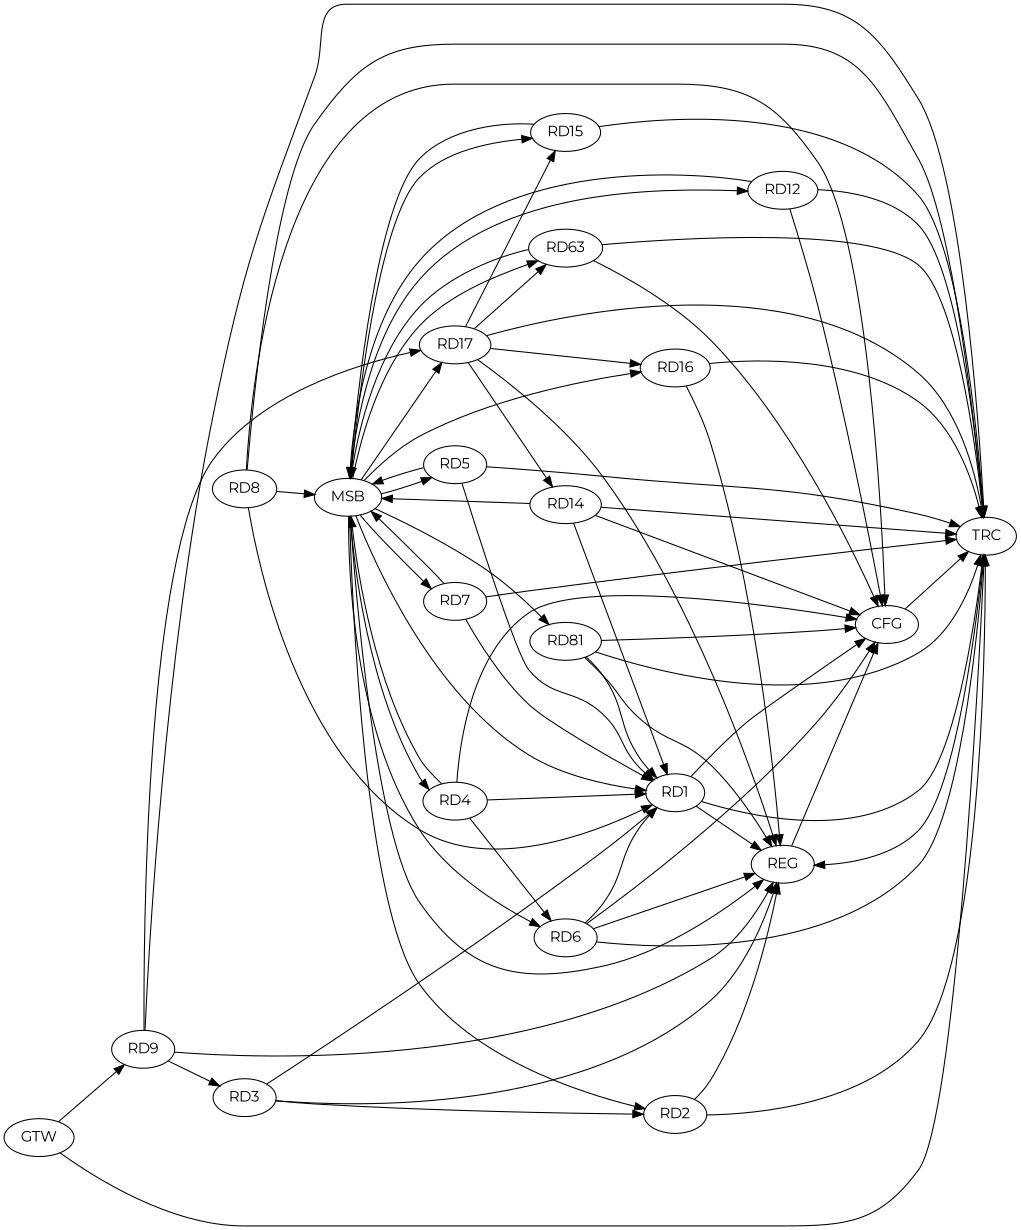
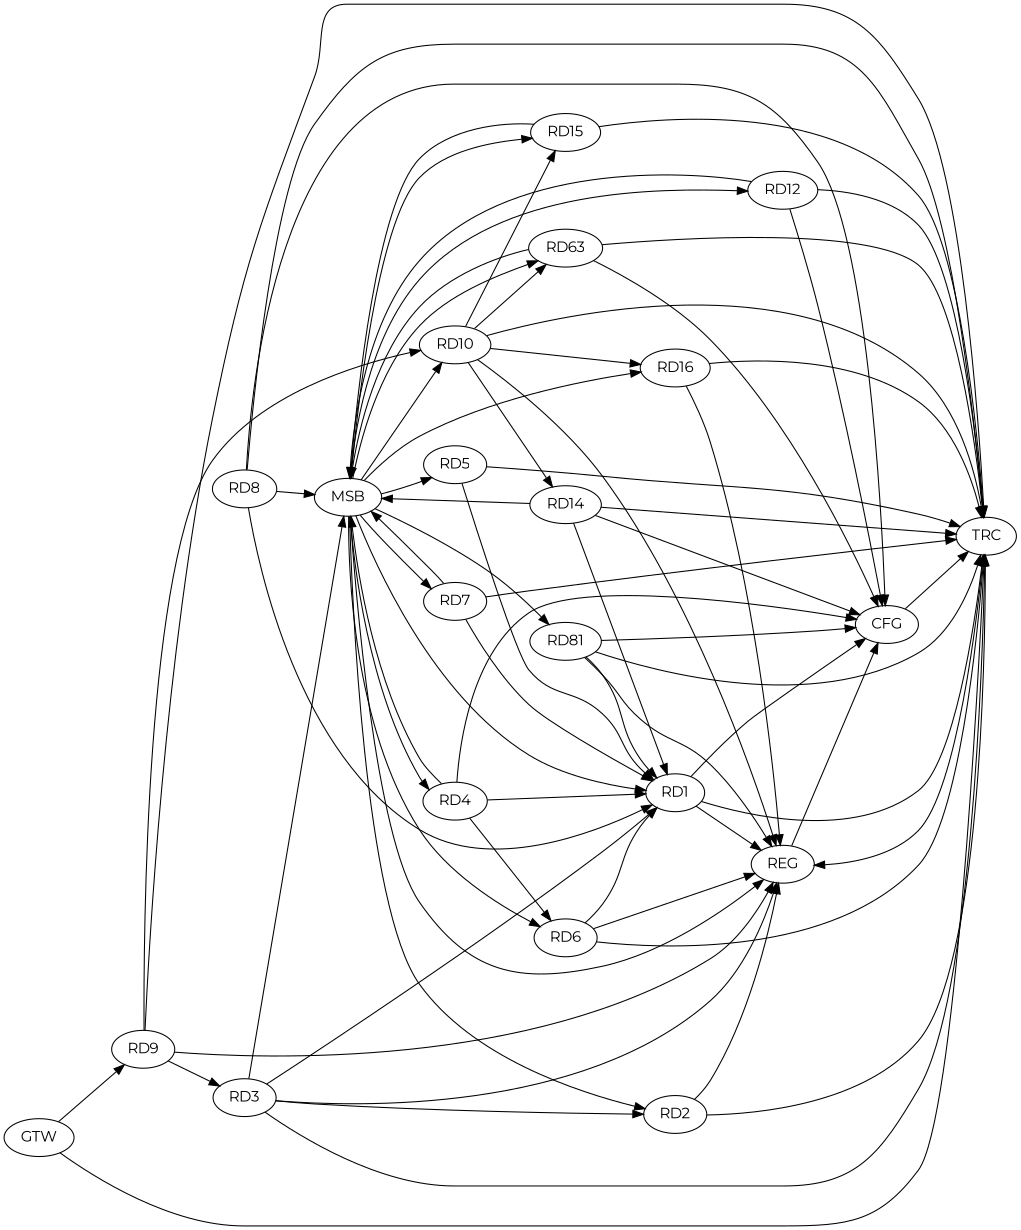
(455, 345) -> (455, 345)
(403, 473) -> (295, 803)
(747, 793) -> none
none -> (864, 1162)
